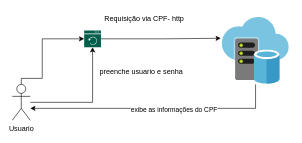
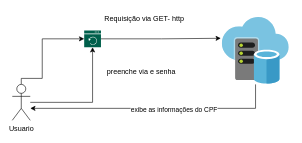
(145, 18) -> (145, 18)
(142, 72) -> (142, 72)
